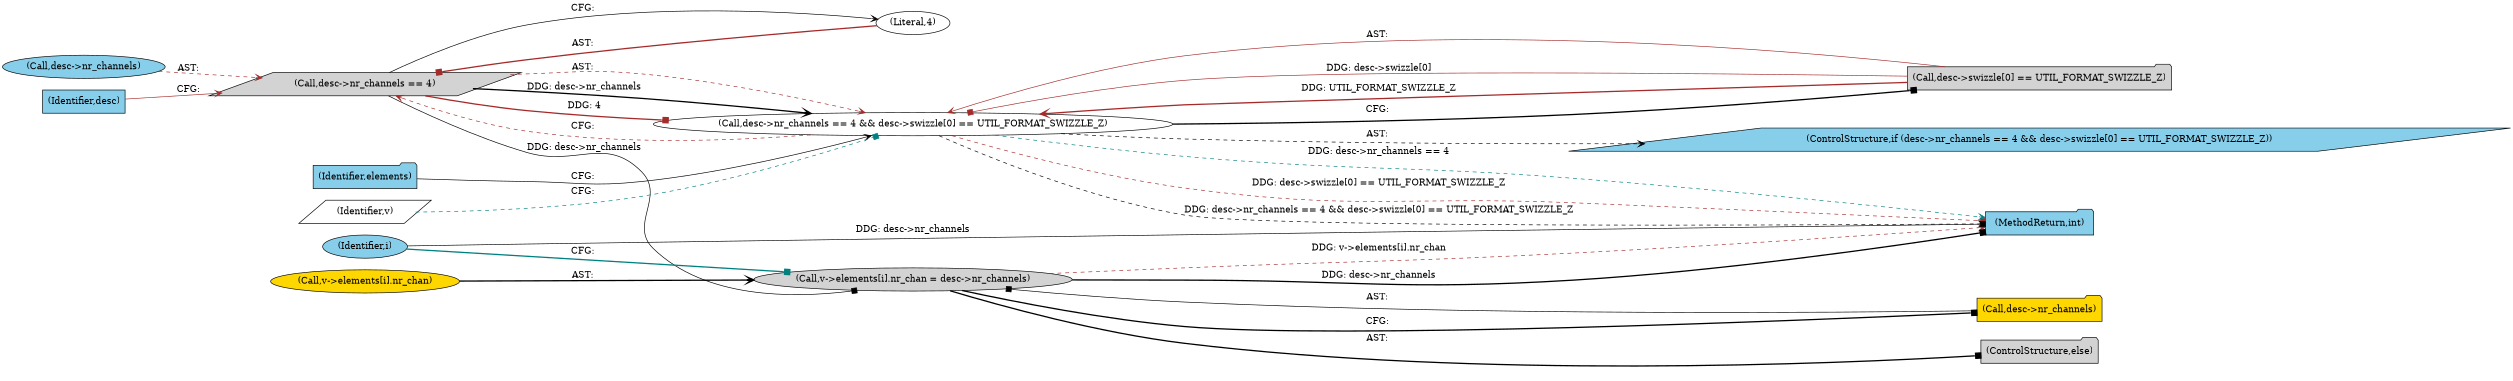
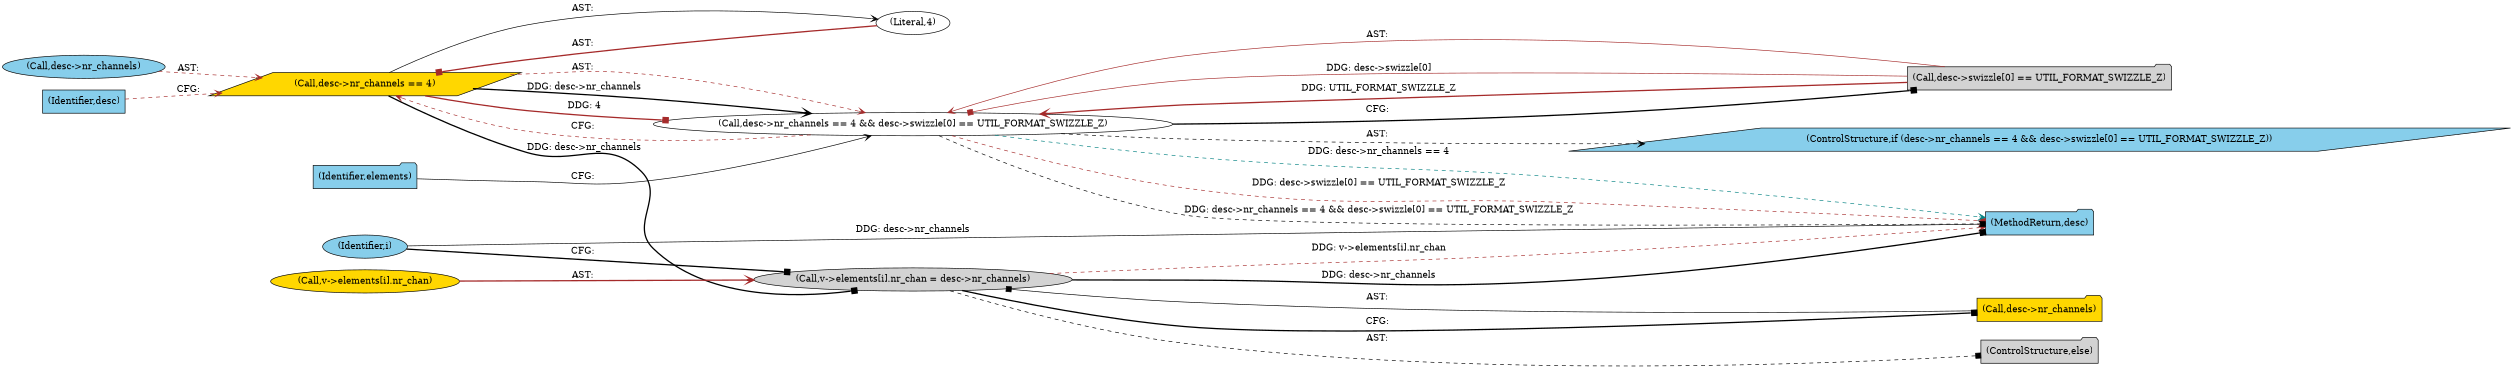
(584, 8) -> (584, 8)
(365, 84) -> (365, 84)
(170, 96) -> (170, 96)
(639, 169) -> (639, 169)
(365, 212) -> none
(2040, 223) -> (2040, 223)
(595, 260) -> (595, 260)
(603, 281) -> (603, 281)
(1459, 363) -> (1459, 363)
